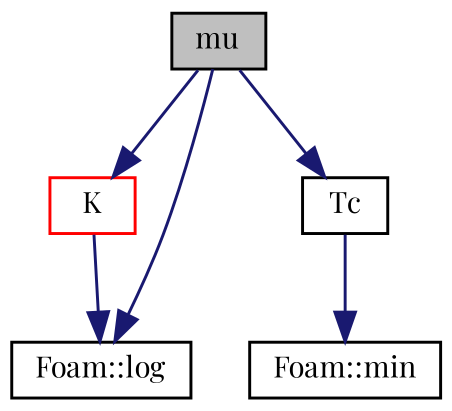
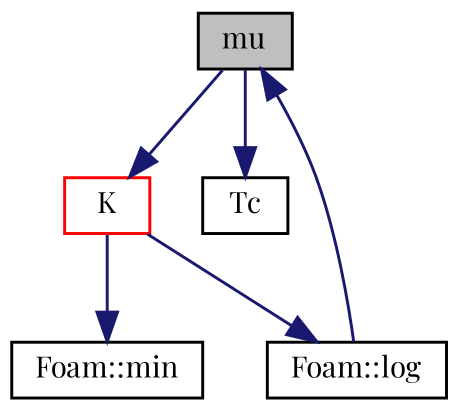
(177, 194) -> (328, 215)
(345, 273) -> (107, 273)
